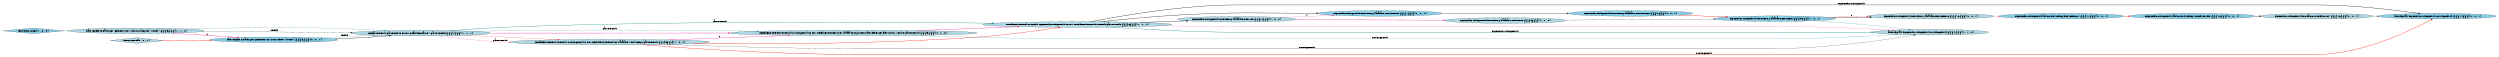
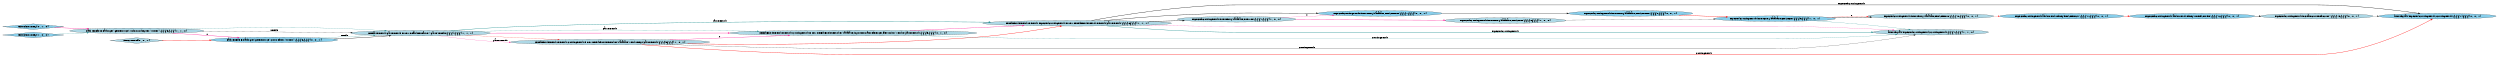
none -> (33, 27)
